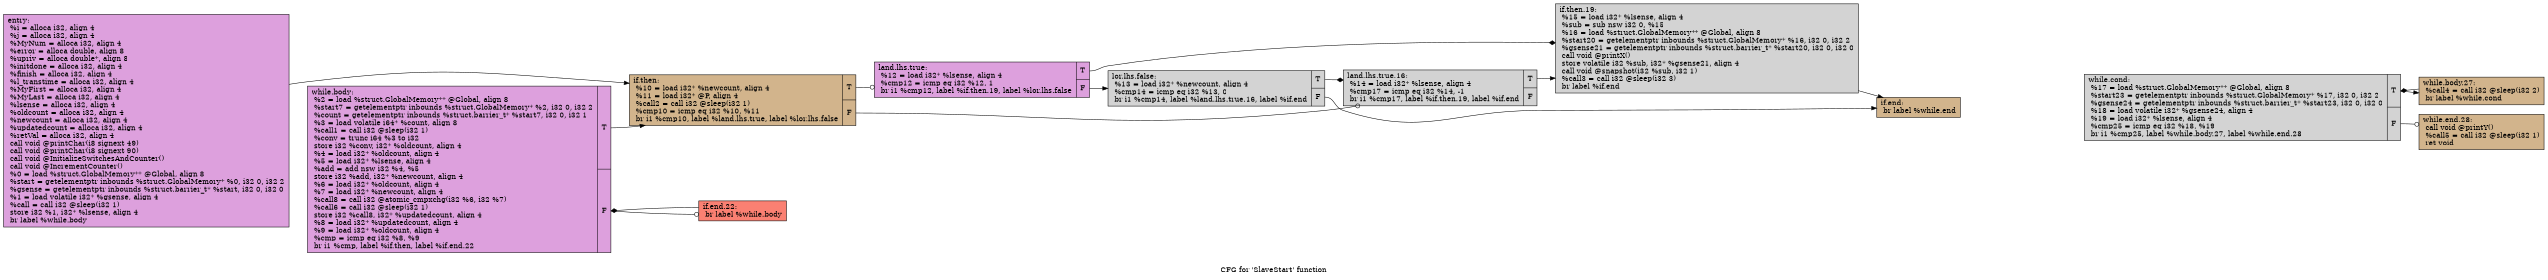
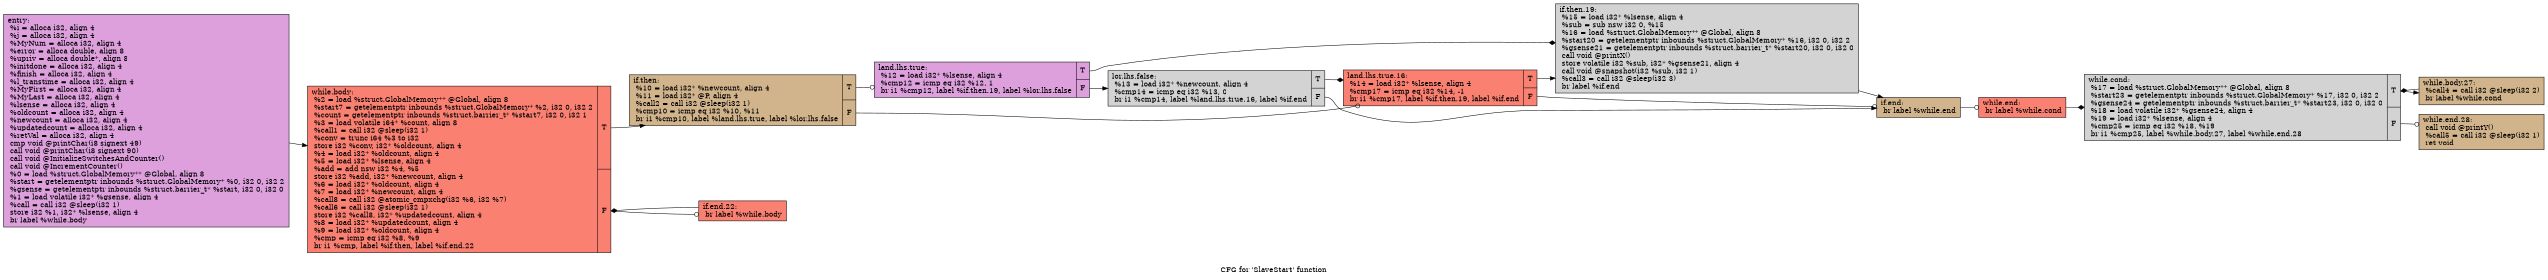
(456, 72) -> (296, 144)
(1440, 88) -> (1440, 88)
none -> (1705, 103)
none -> (2022, 107)
(73, 144) -> (75, 144)
(459, 169) -> (459, 169)
